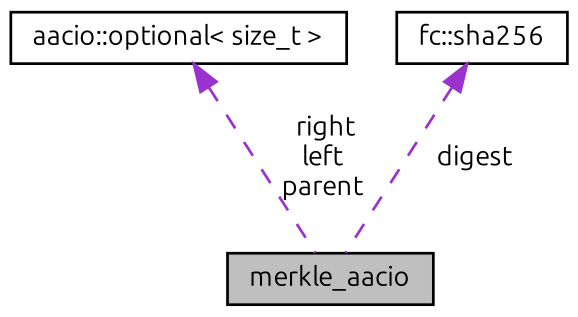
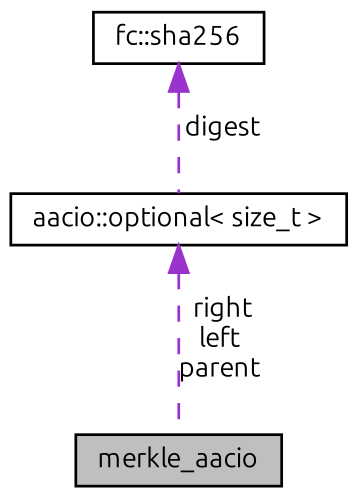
(399, 170) -> (179, 143)
